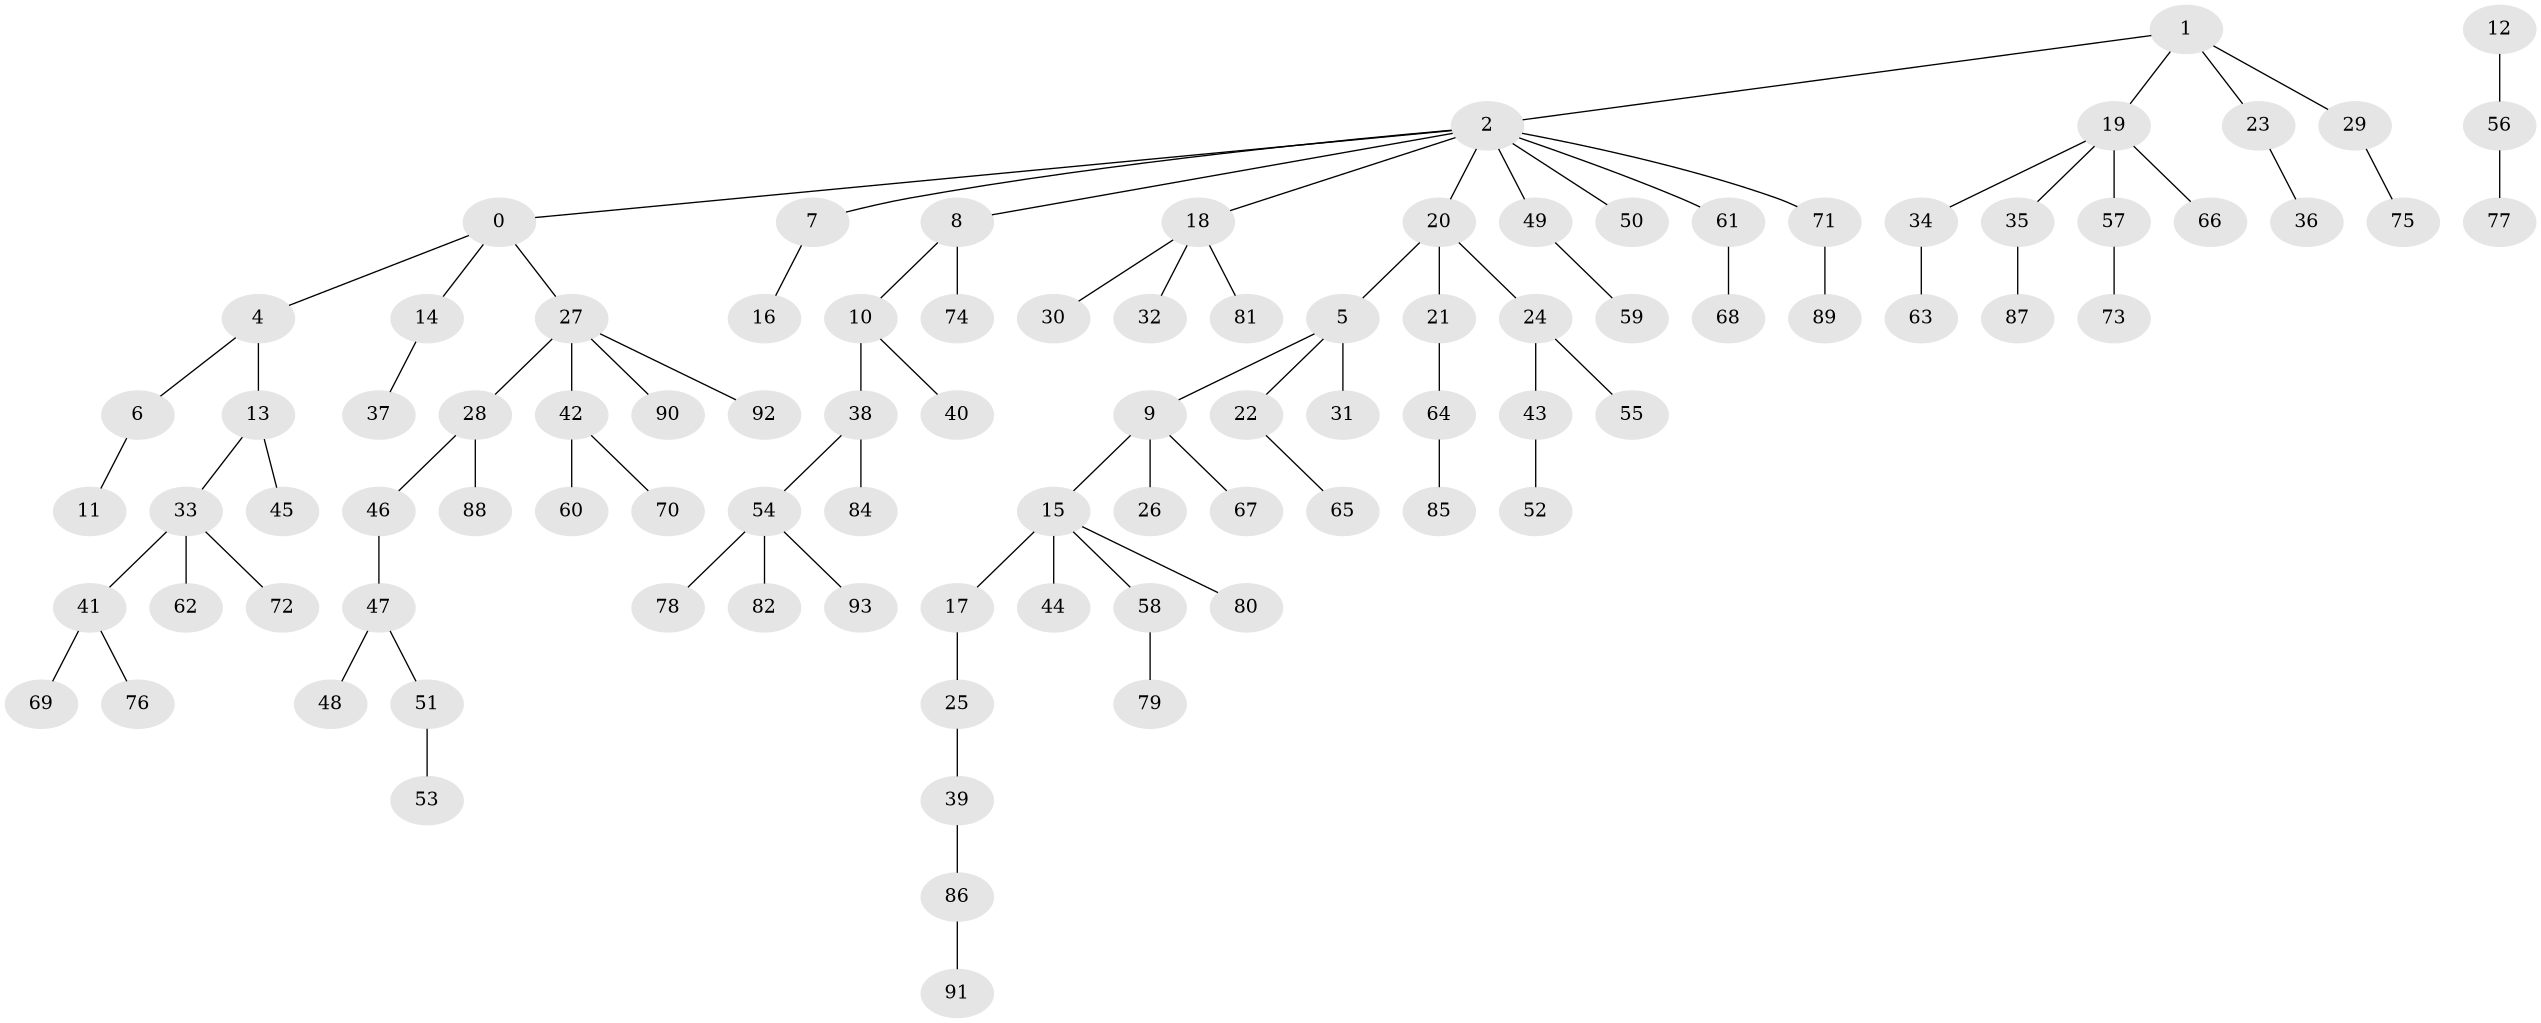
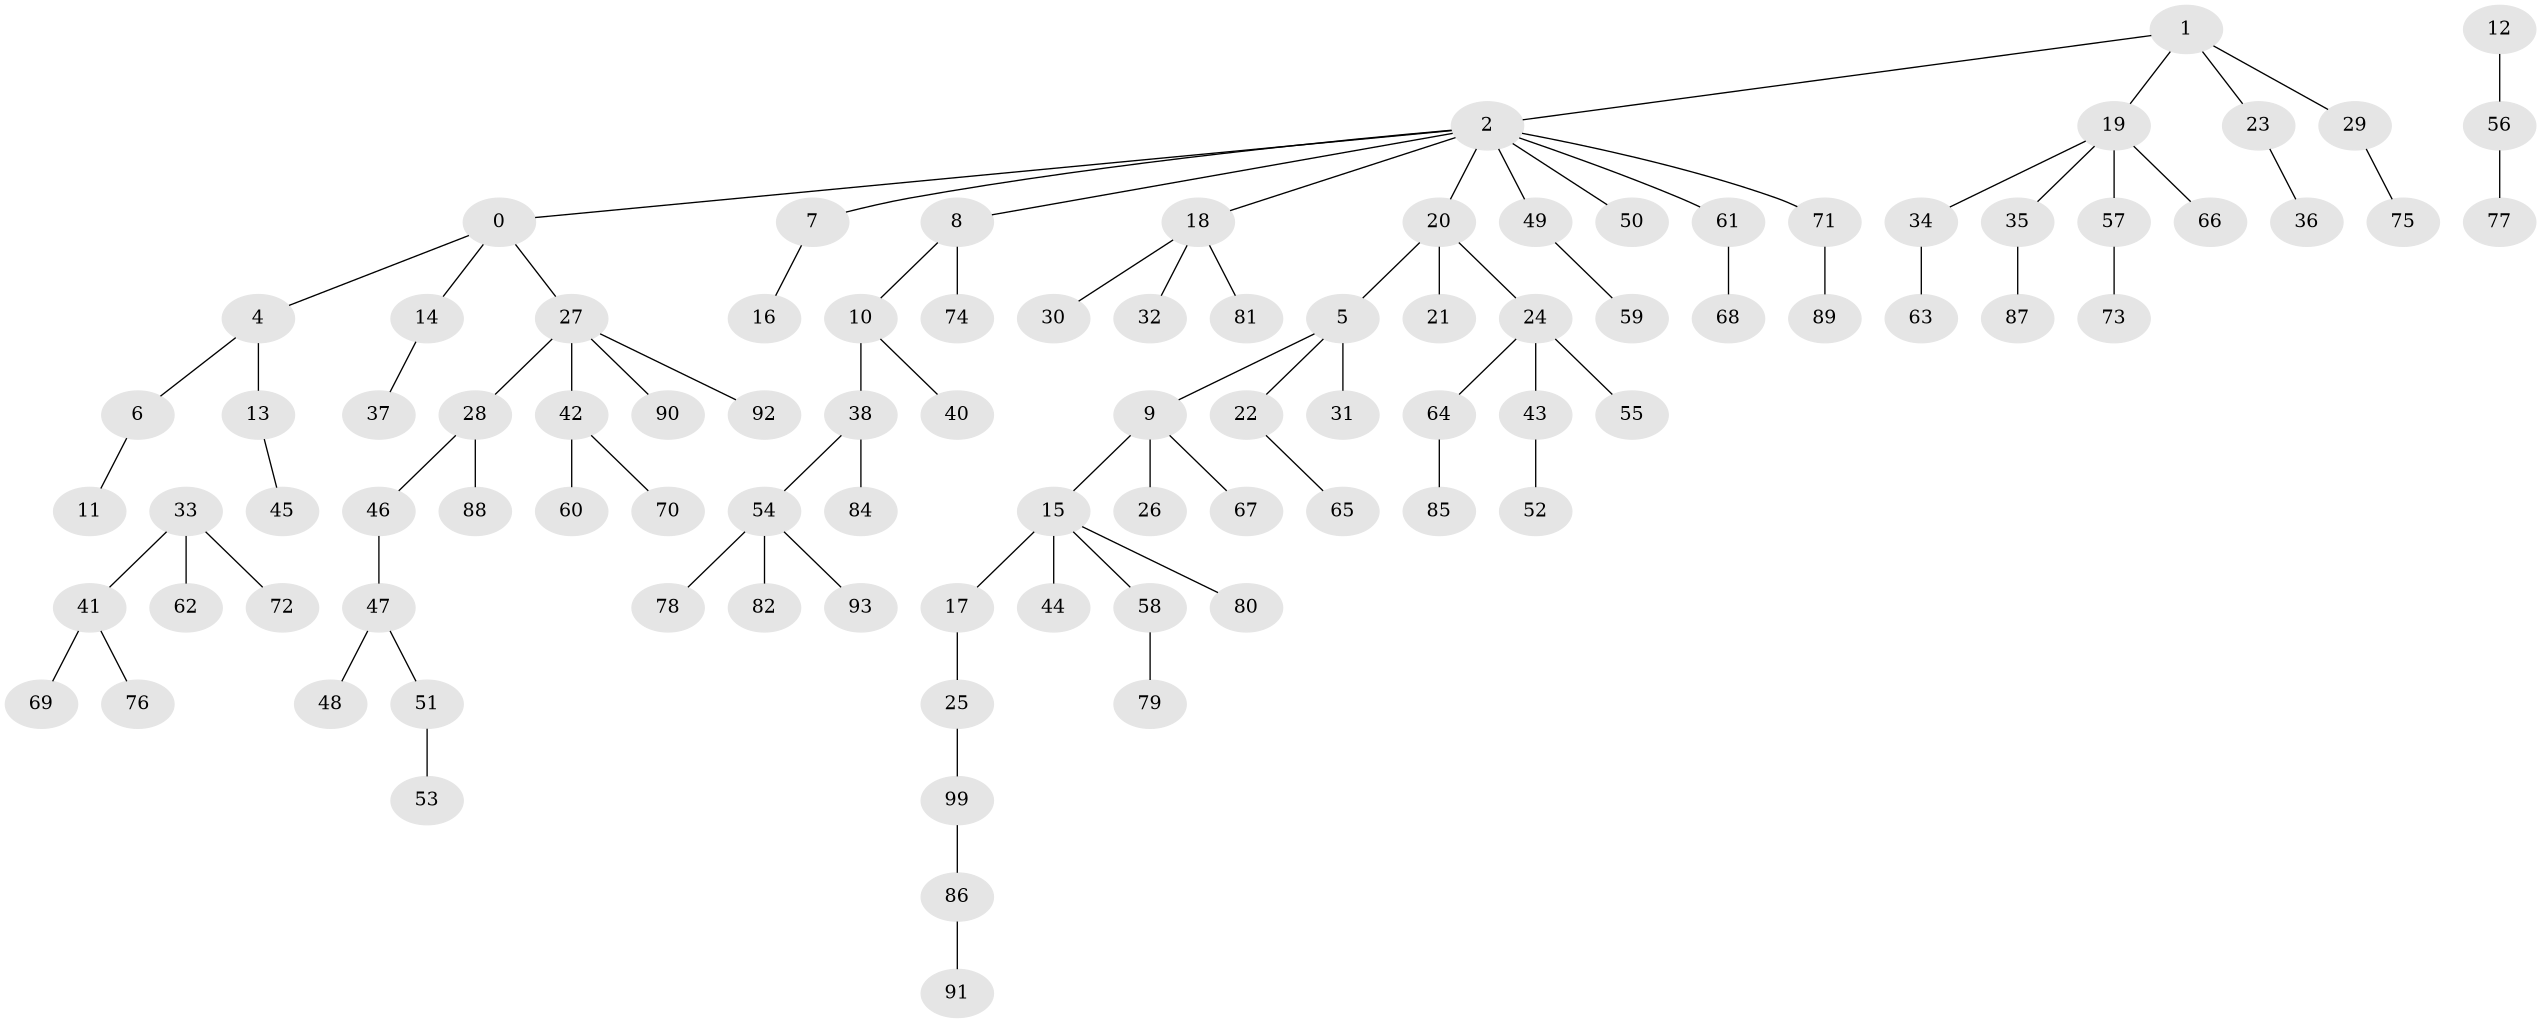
(1439, 367) -> (1488, 367)
(222, 463) -> none
(957, 801) -> (957, 801)
